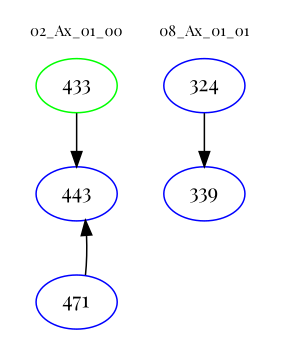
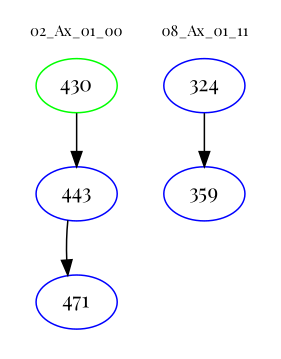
(205, 32) -> (205, 32)
(77, 86) -> (77, 86)
(204, 194) -> (204, 194)
(87, 255) -> (67, 240)
